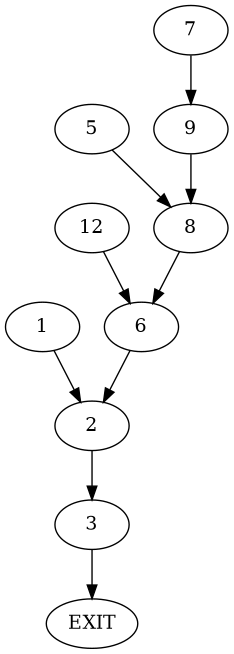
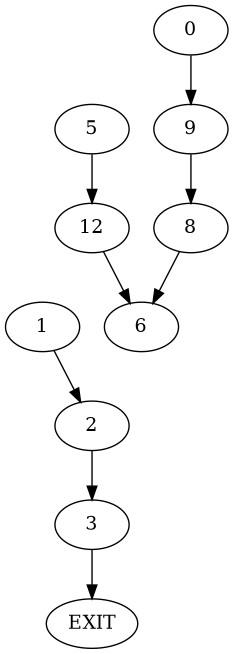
(191, 30) -> (191, 30)
(136, 174) -> (92, 172)
(120, 370) -> none
